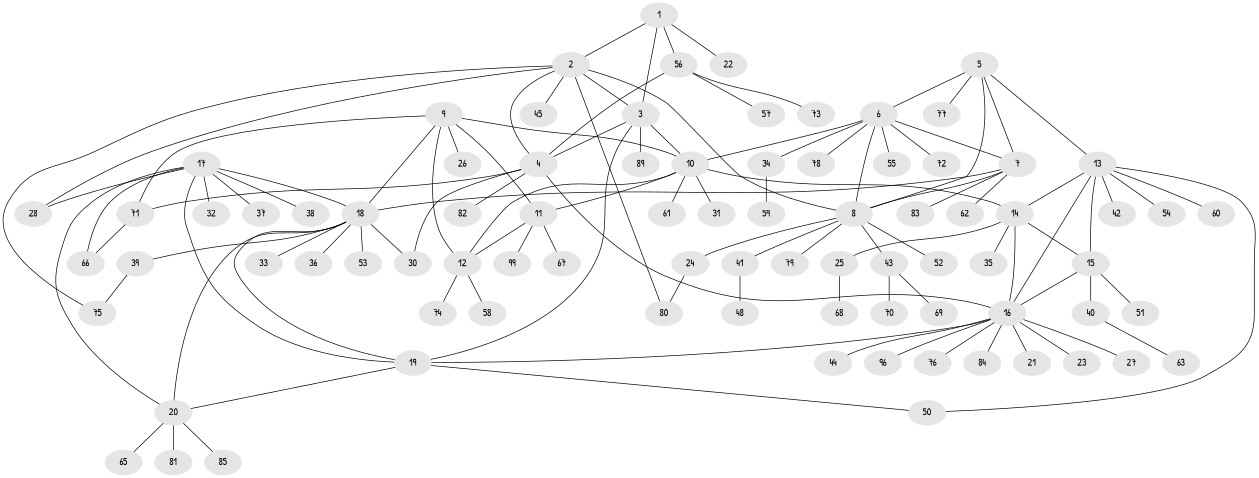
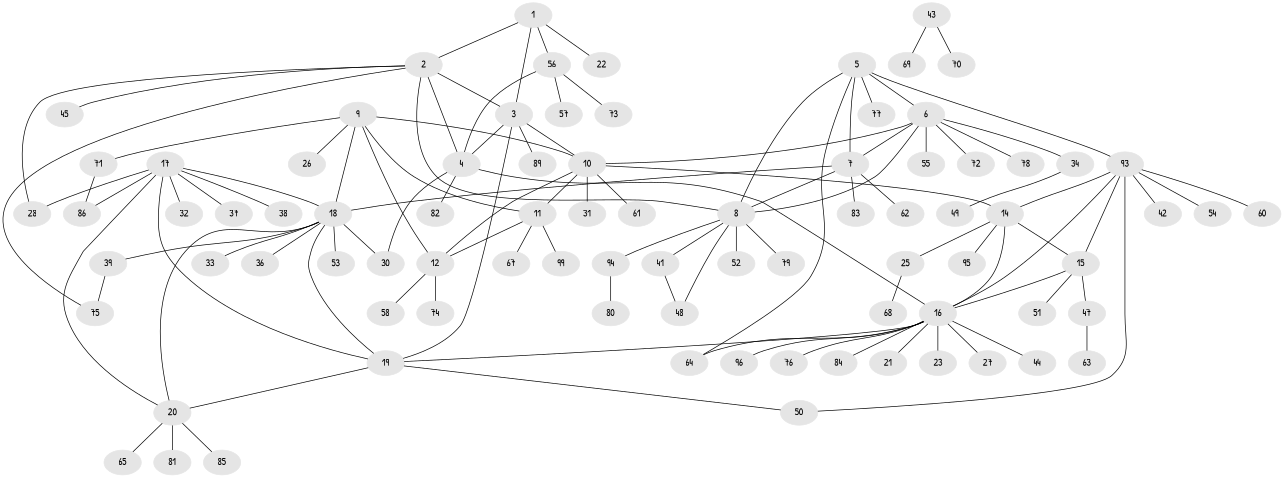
(1098, 164) -> (1125, 164)
(613, 178) -> none
(337, 189) -> none
(766, 214) -> (955, 214)
(872, 239) -> (705, 262)
(86, 264) -> (82, 214)
(690, 264) -> (611, 264)
(989, 264) -> (967, 264)
(1091, 313) -> (1087, 313)
none -> (689, 363)
